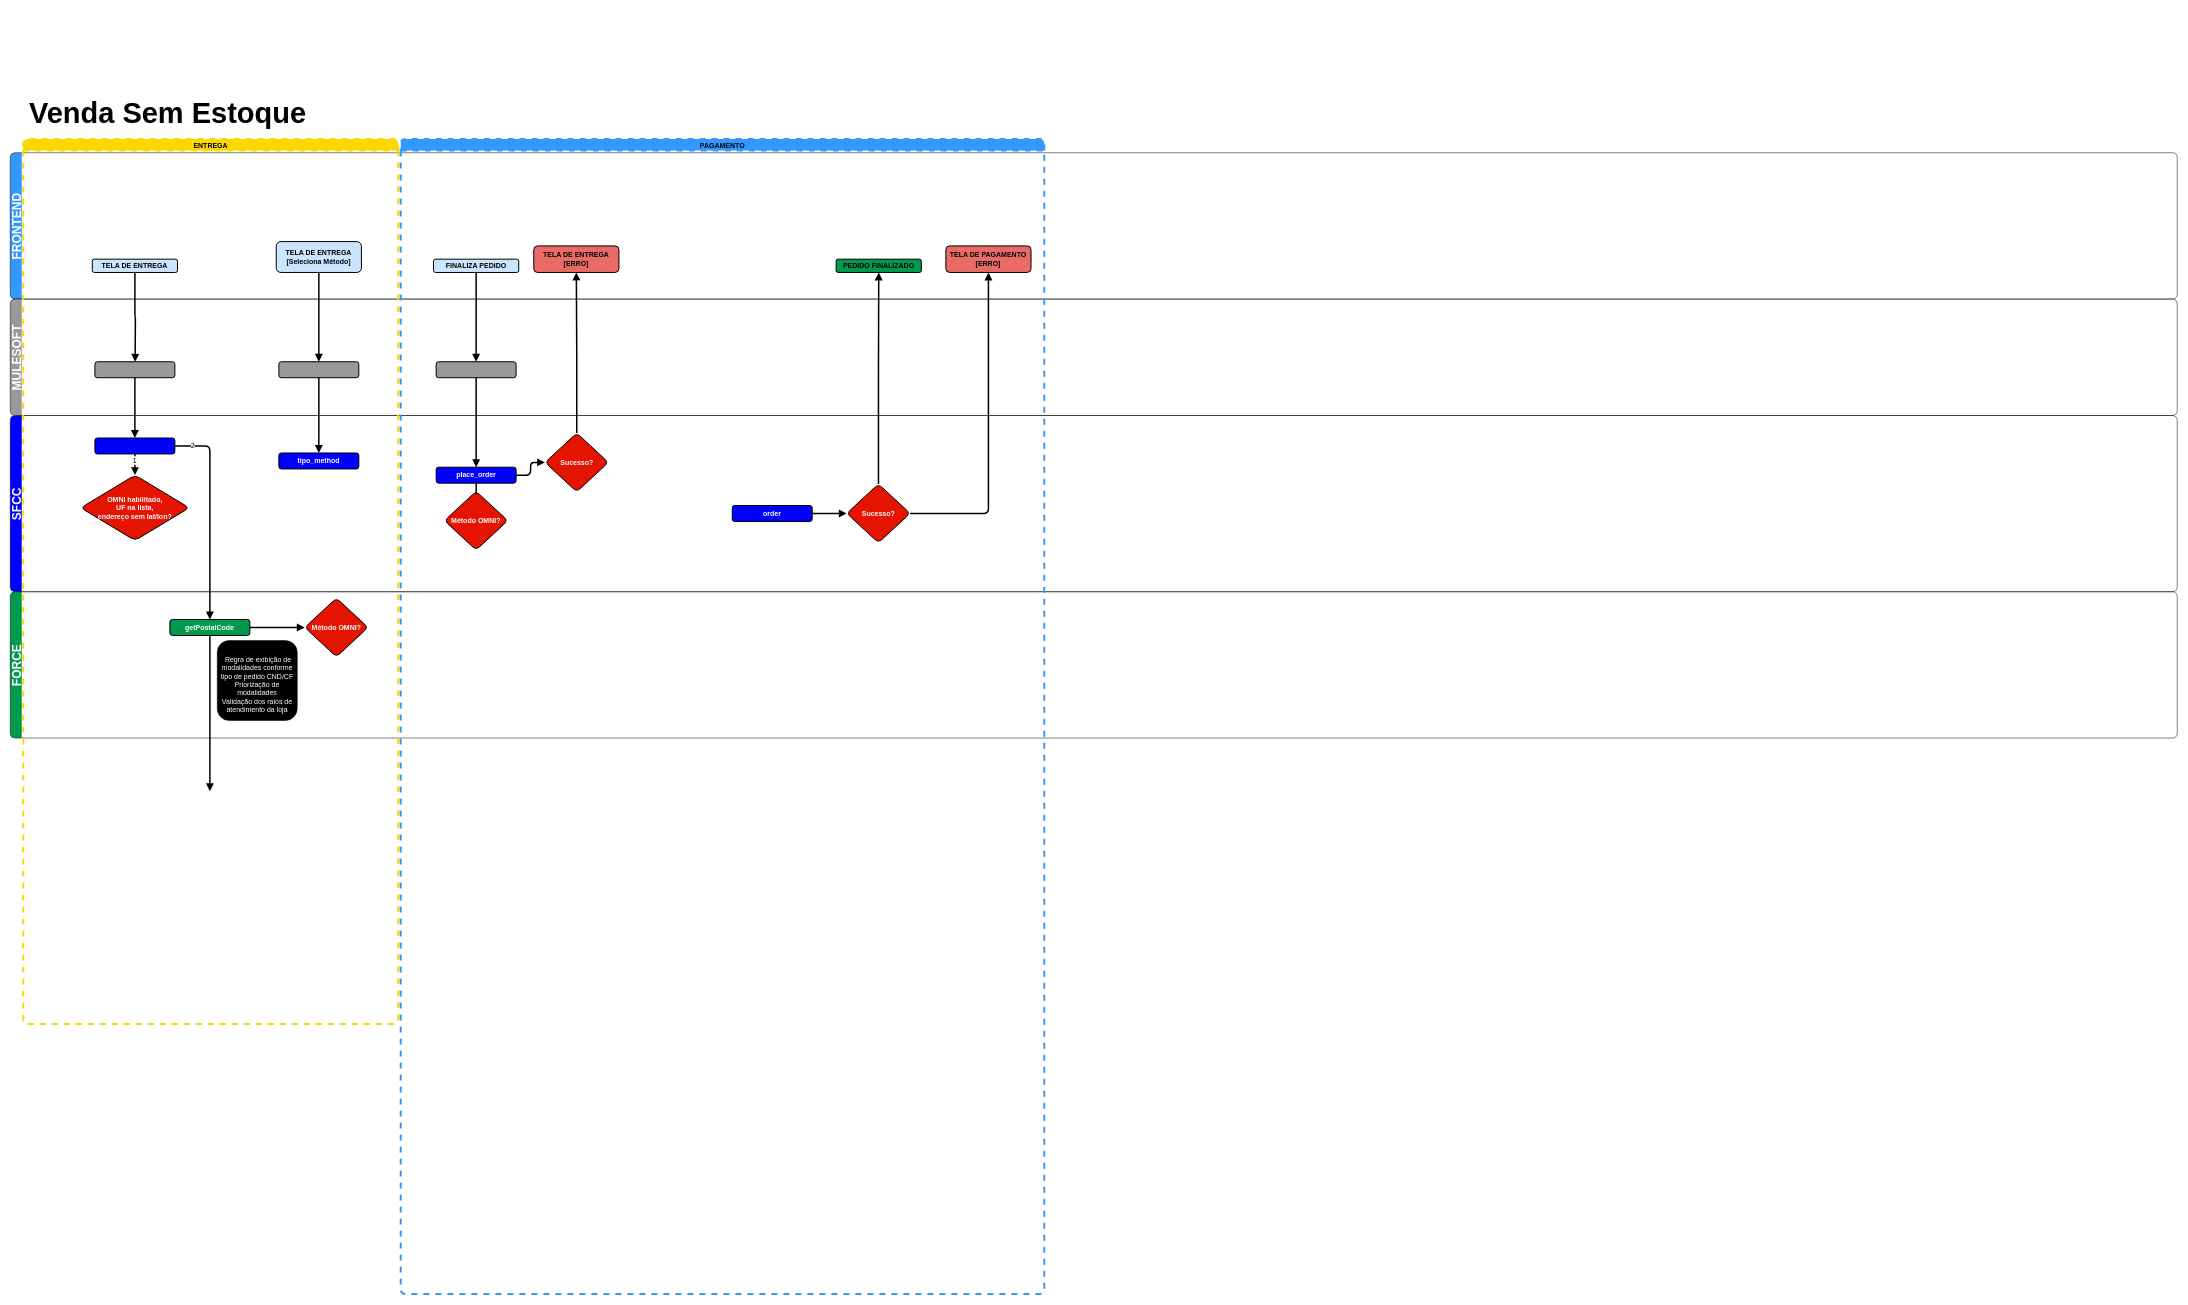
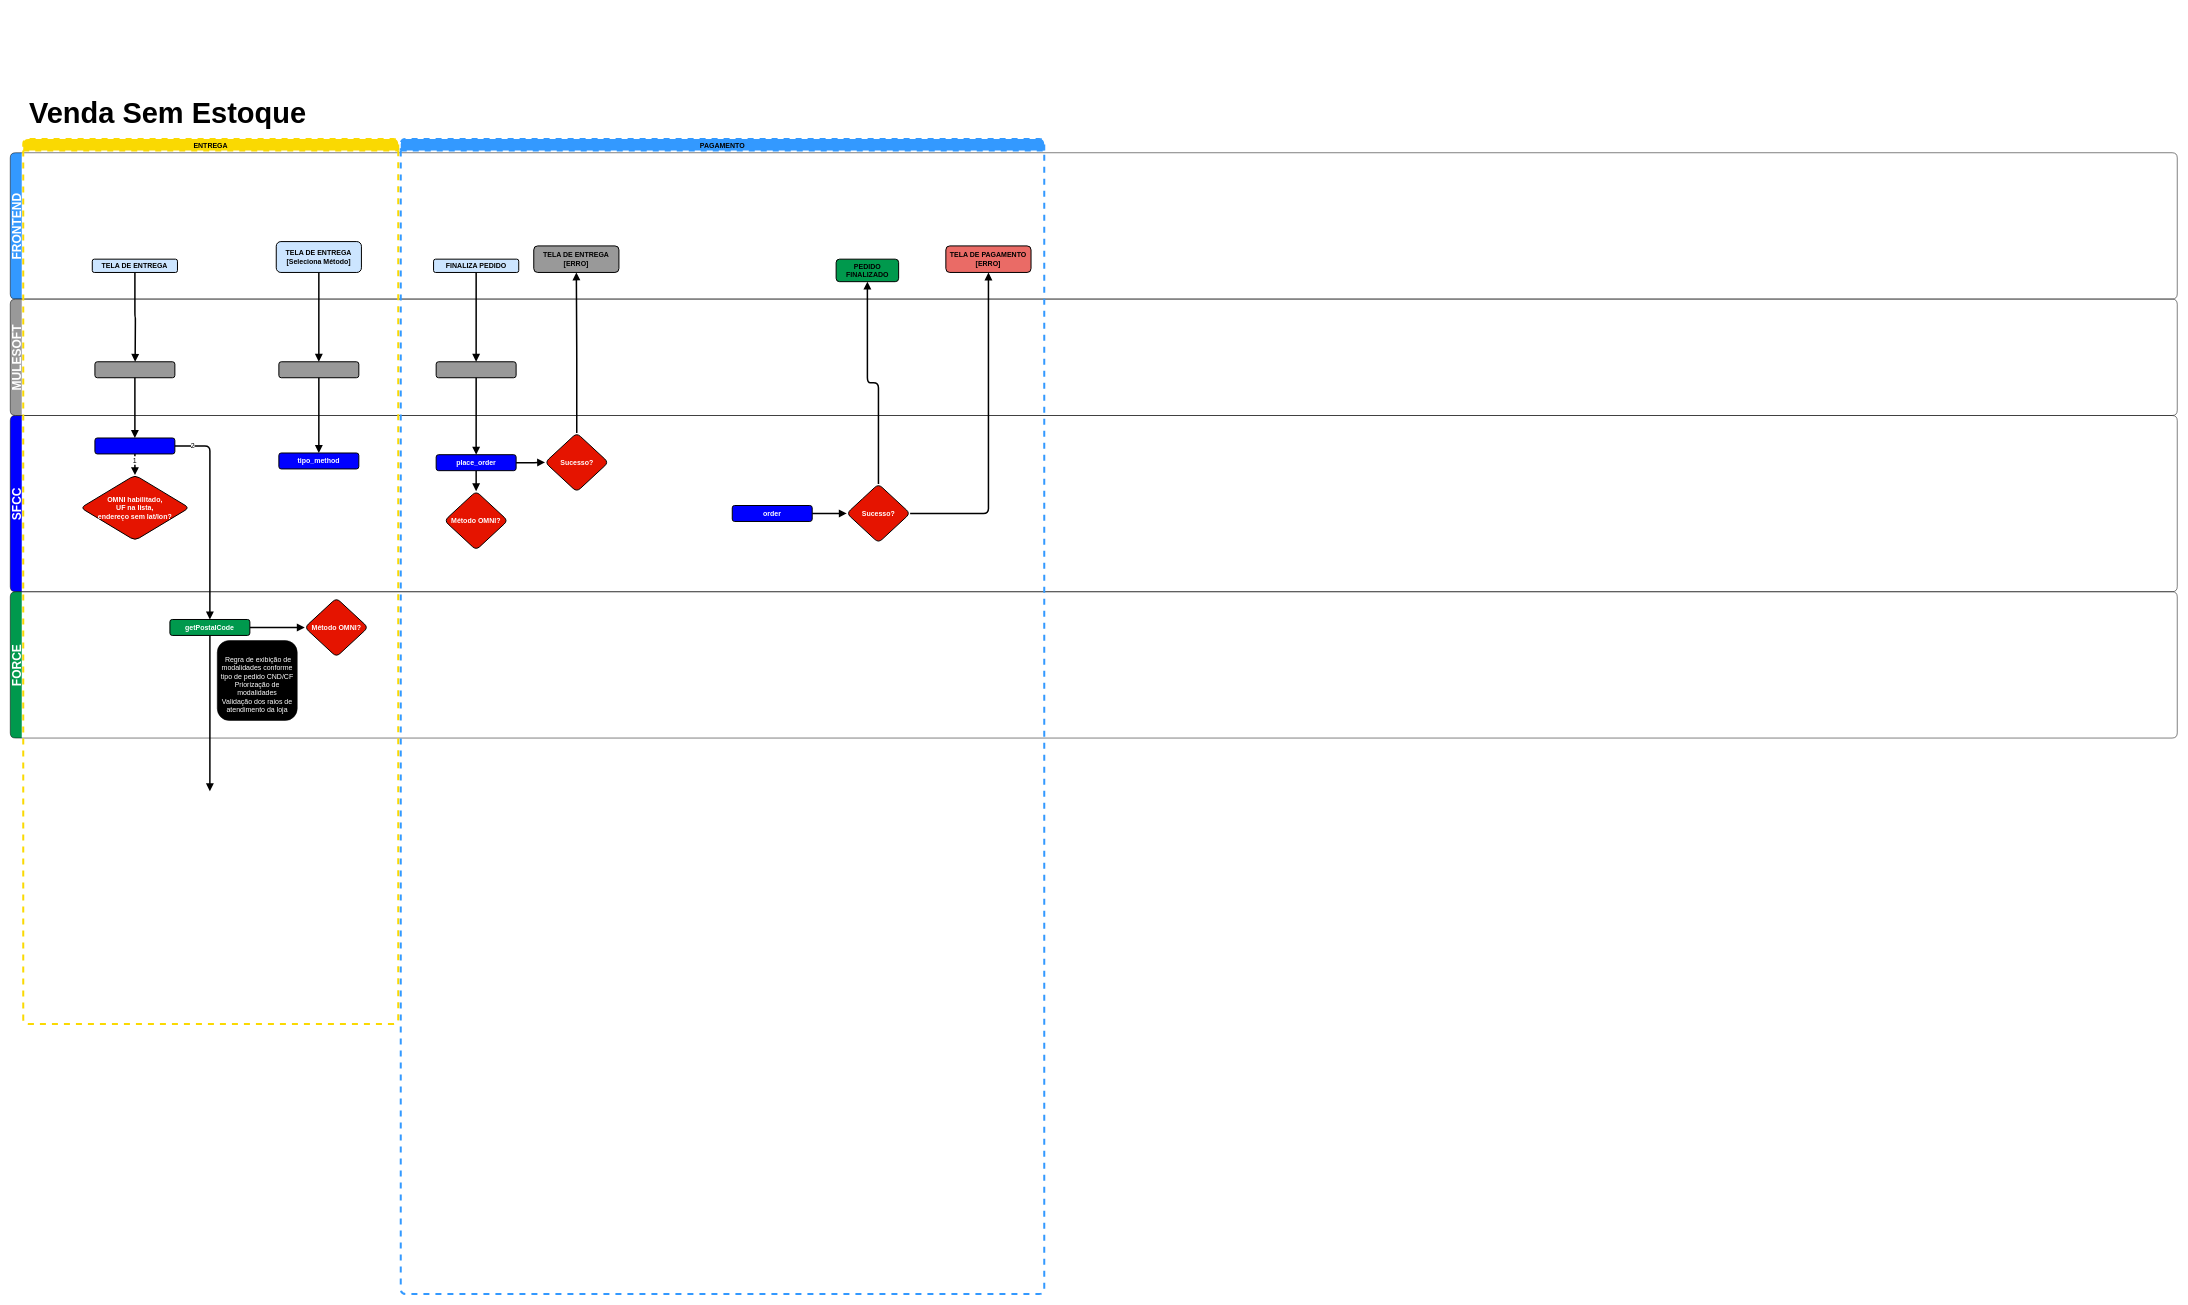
(576, 259) -> (576, 259)
(879, 266) -> (867, 270)
(476, 475) -> (476, 462)
